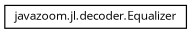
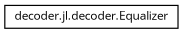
(96, 17) -> (91, 17)
